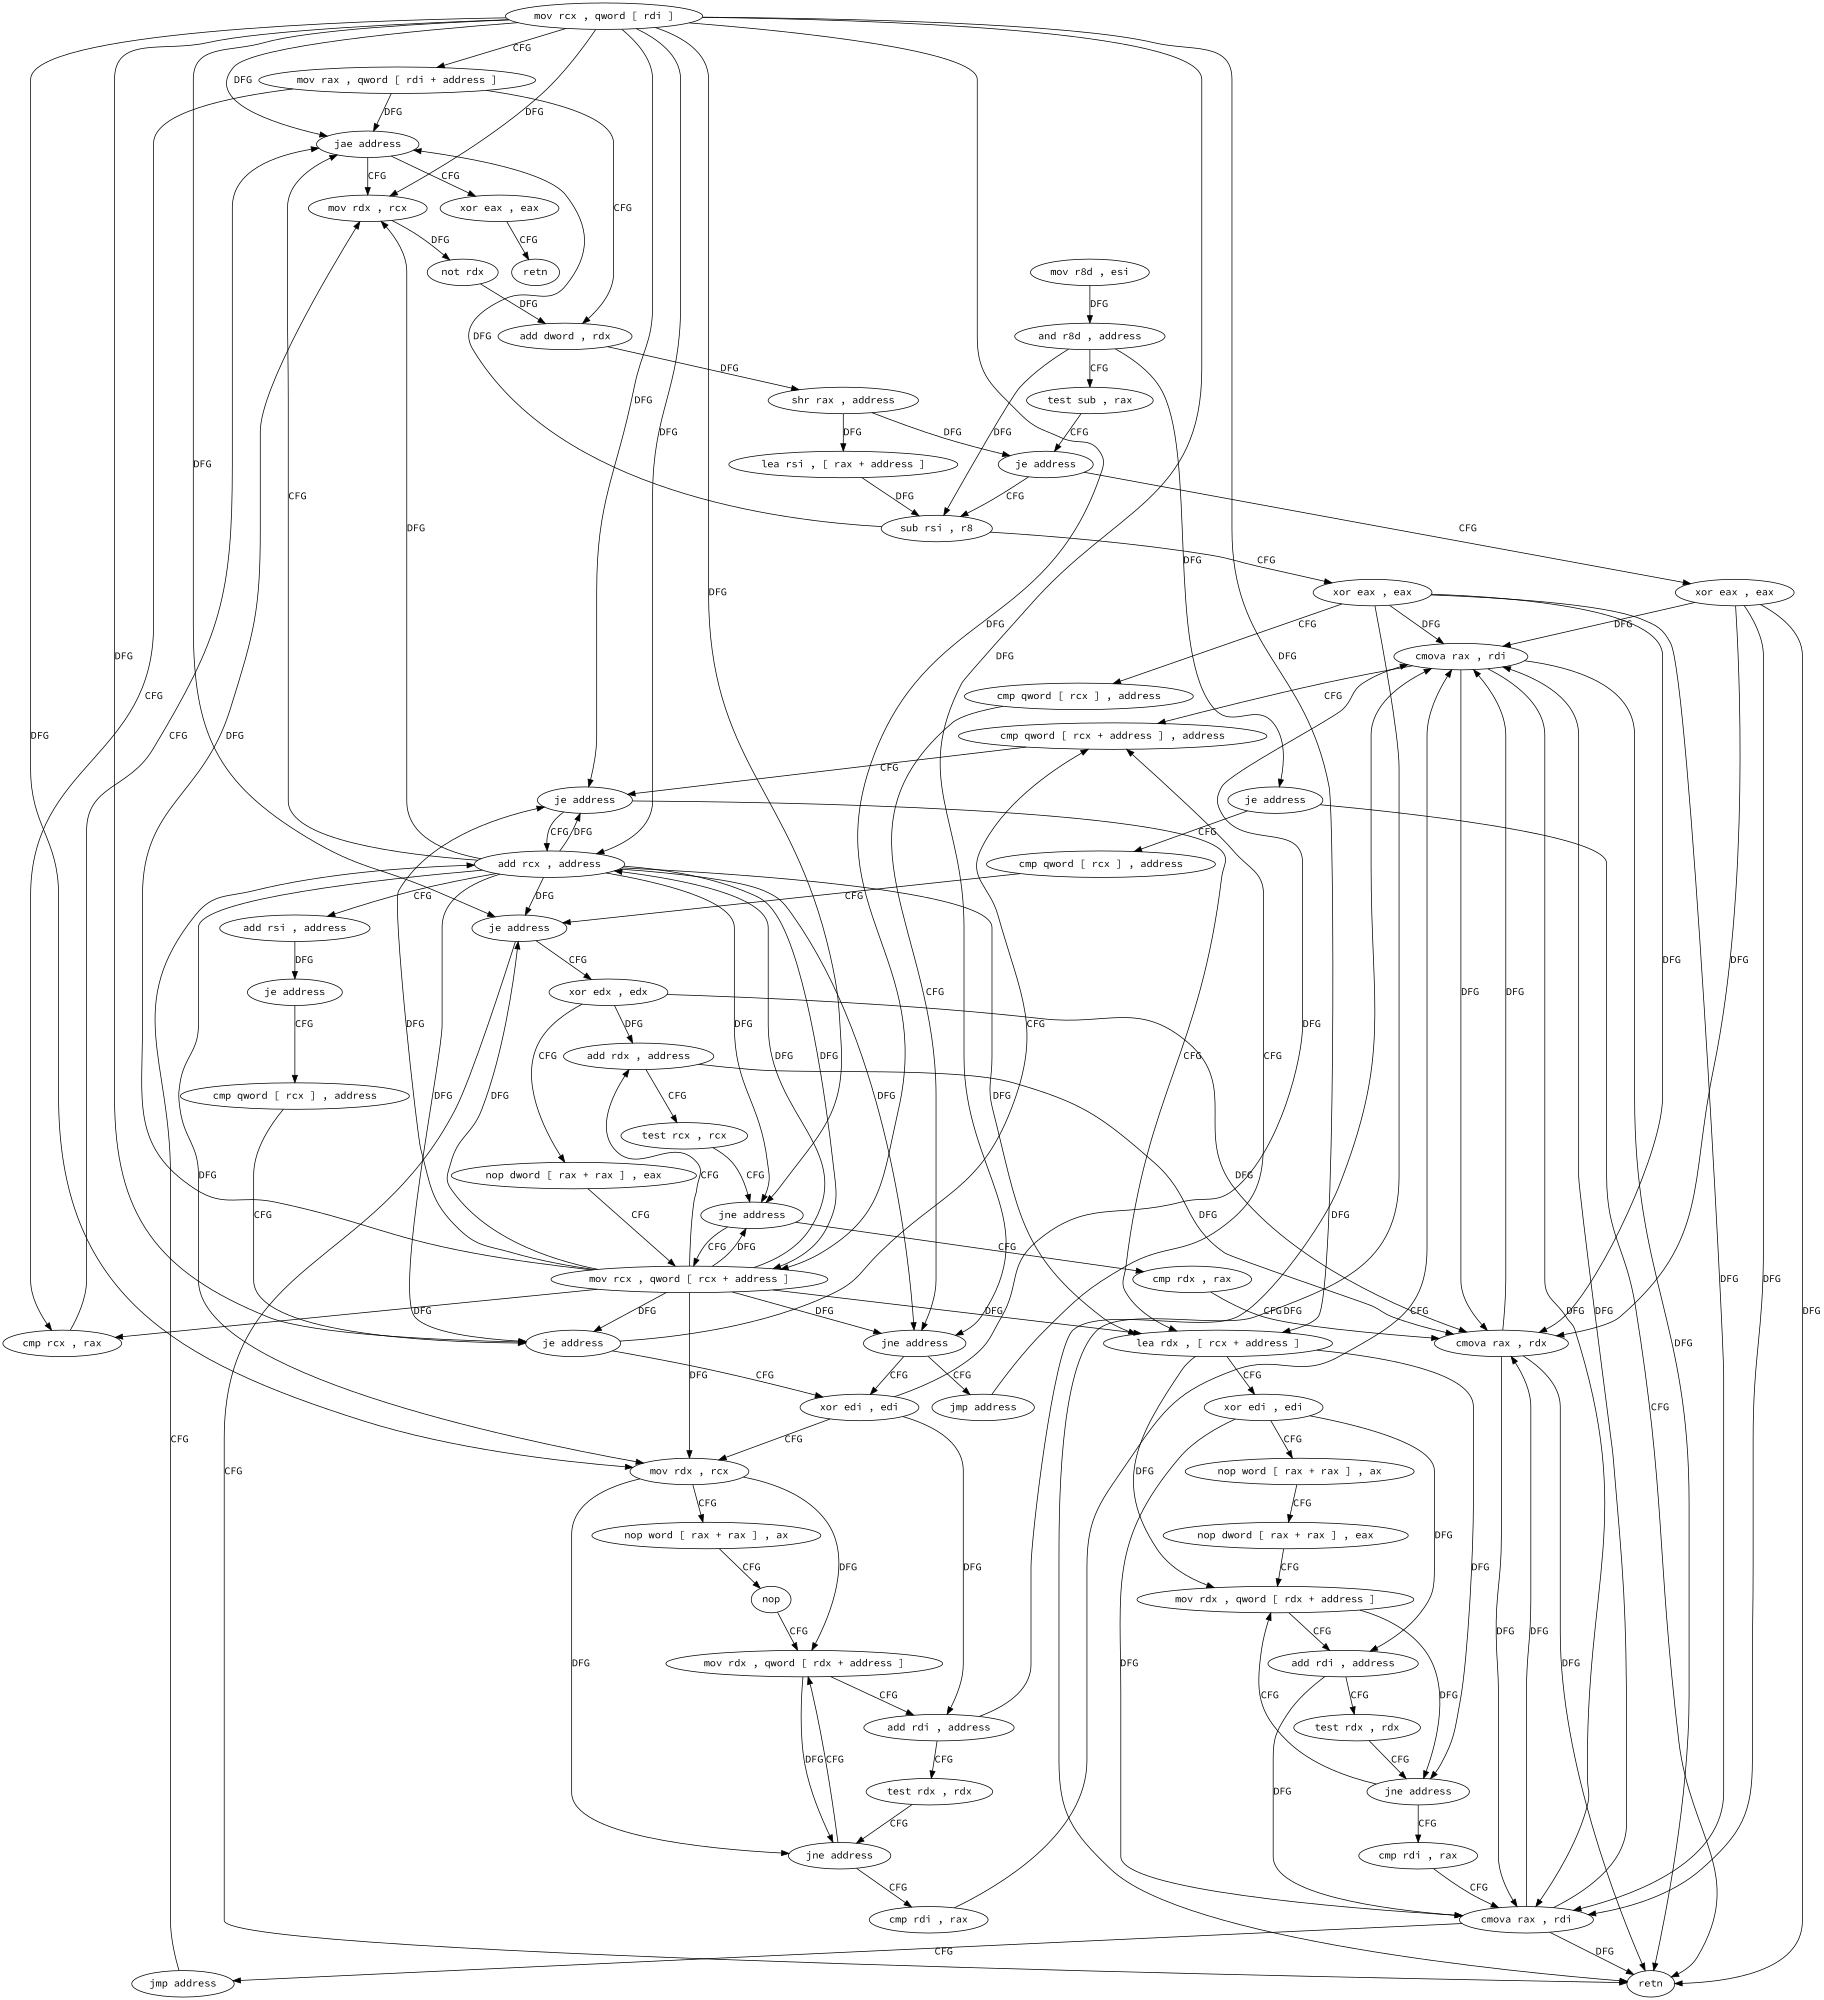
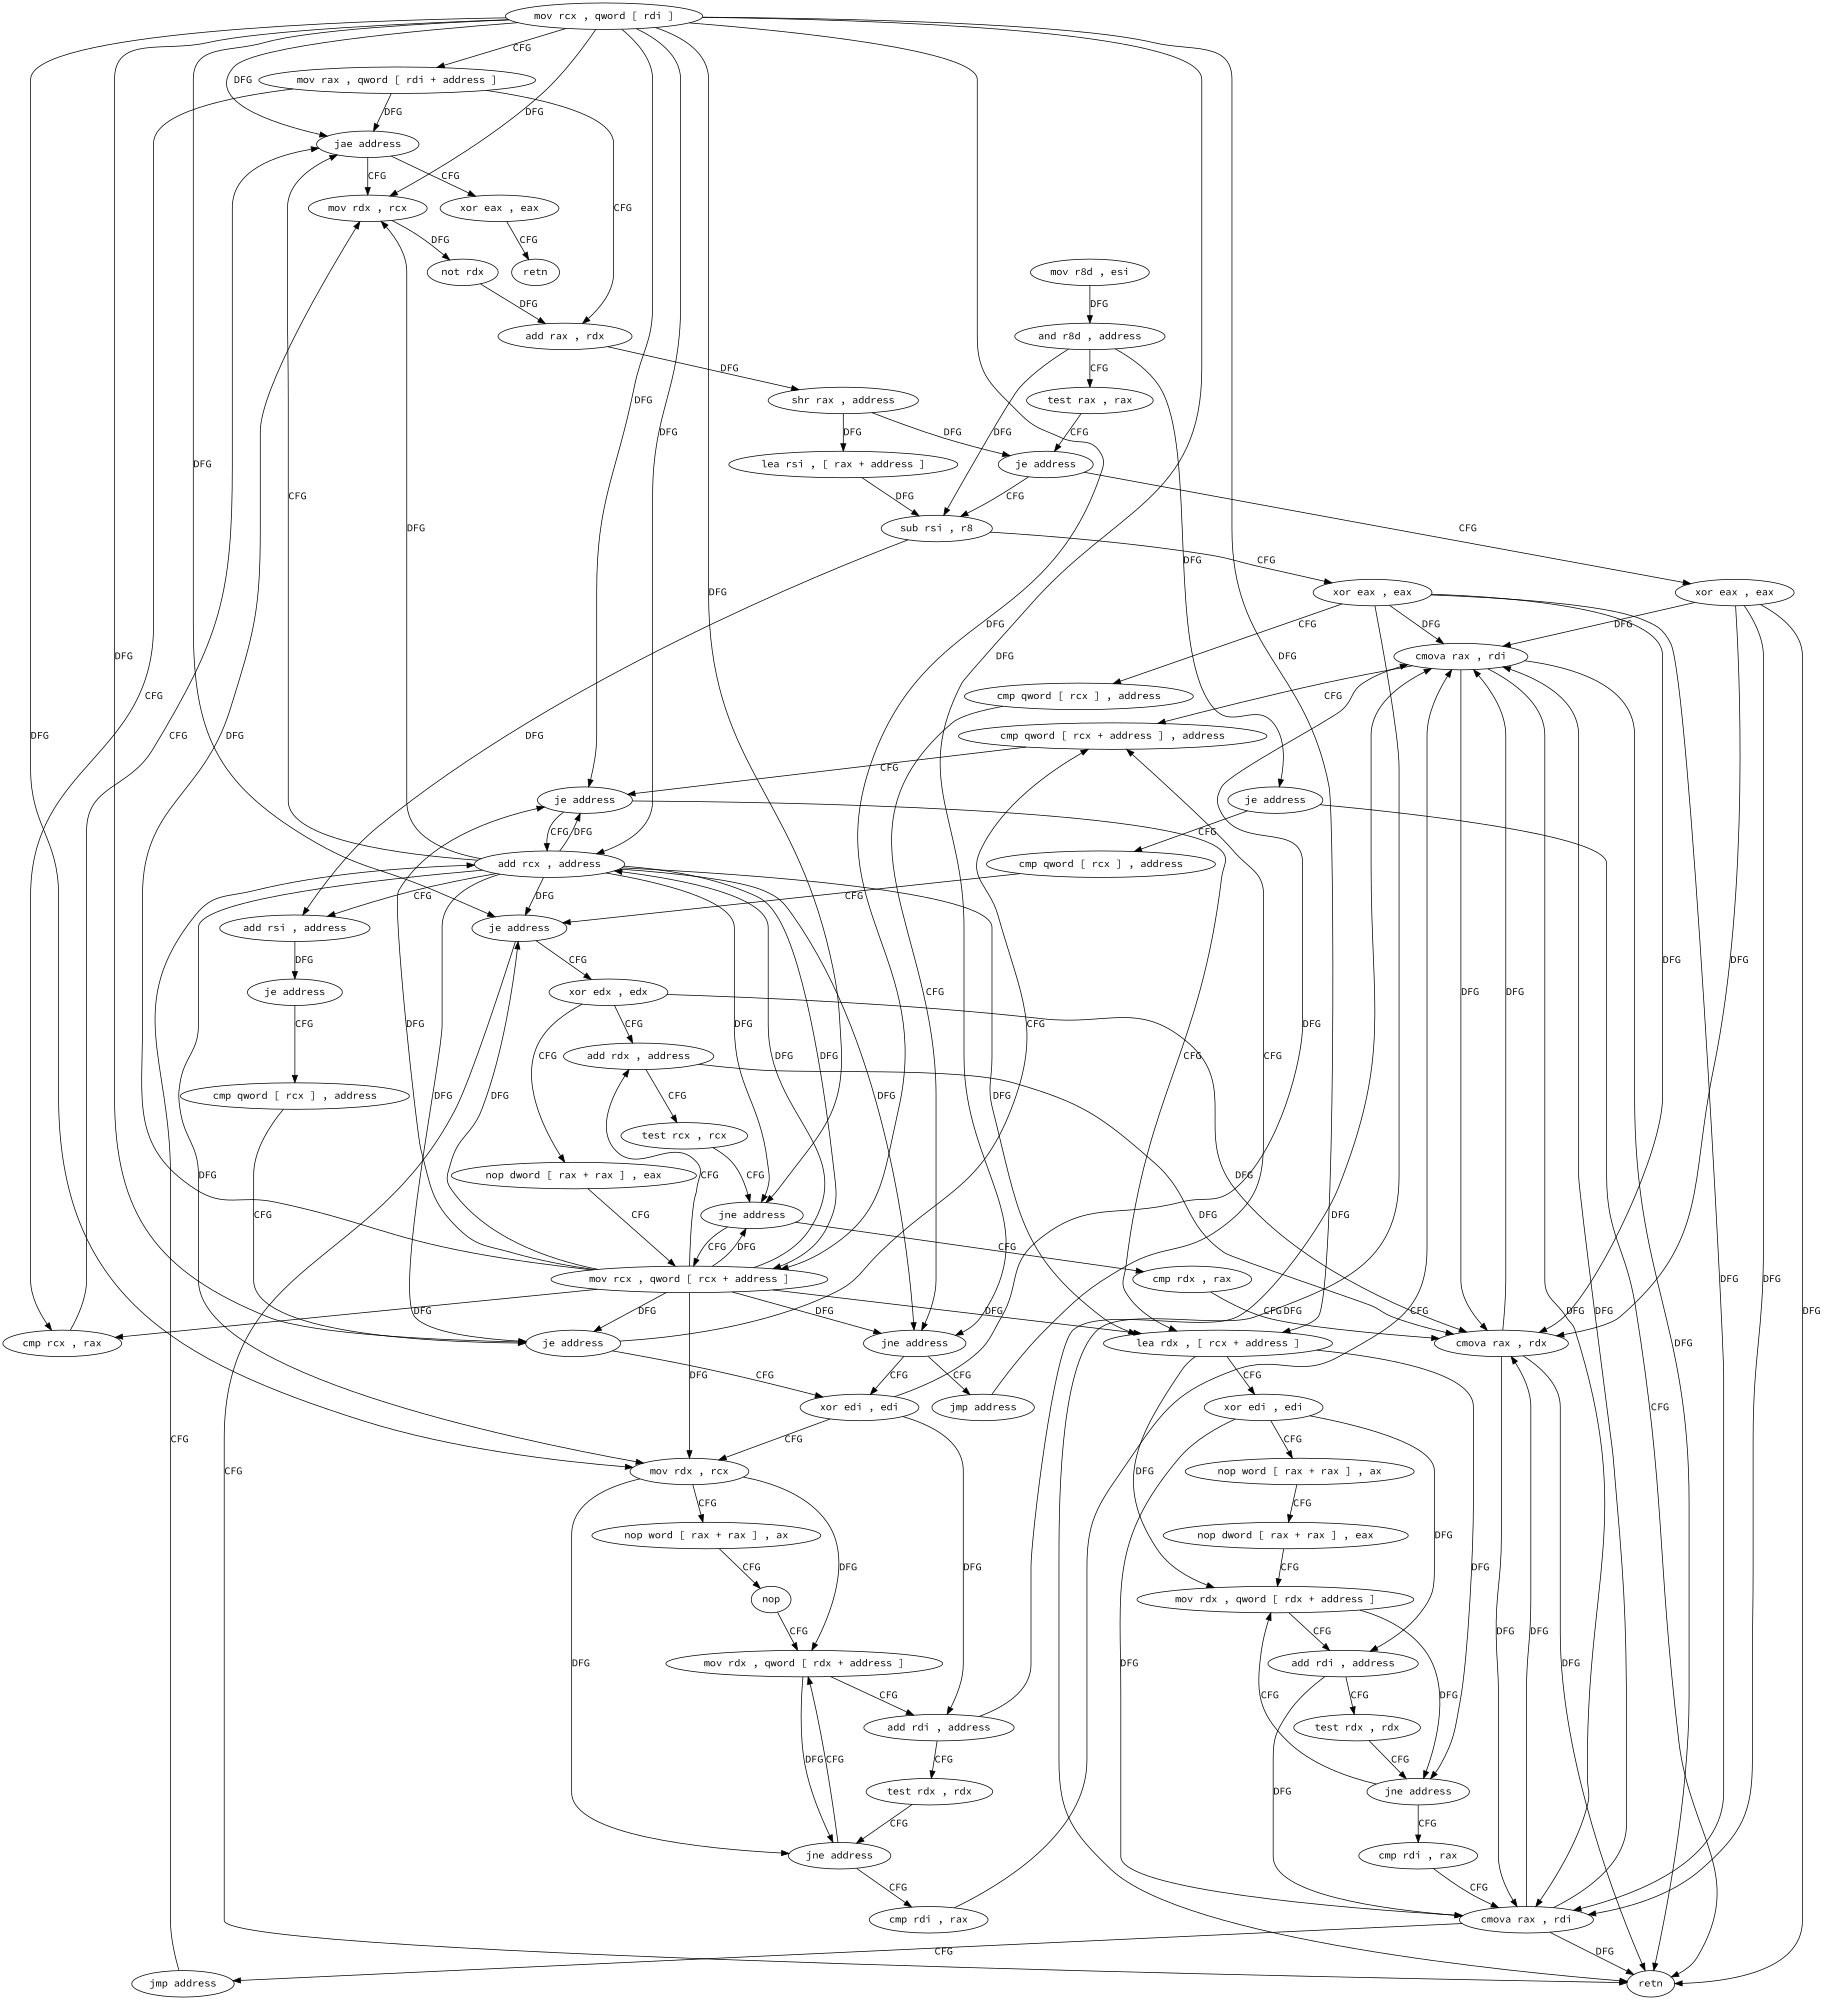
(565, 336) -> (565, 336)
(496, 379) -> (585, 690)
(1090, 400) -> (1090, 400)
(634, 1024) -> (634, 1024)
